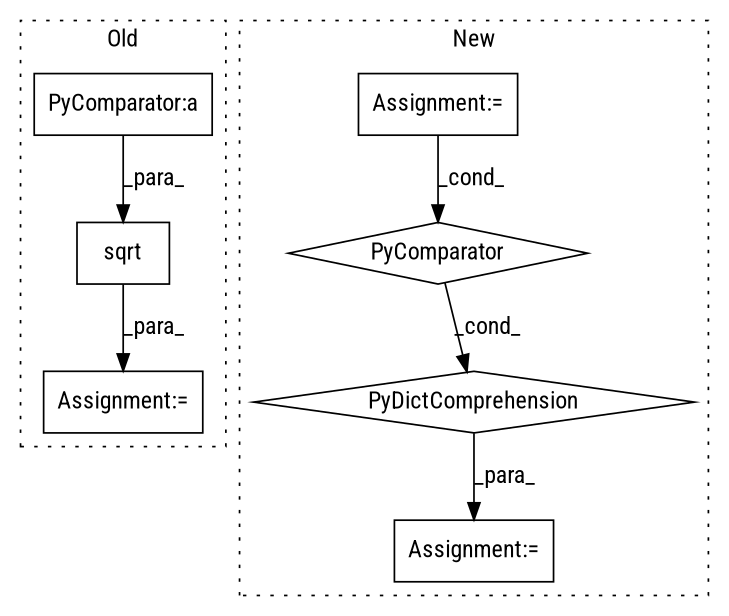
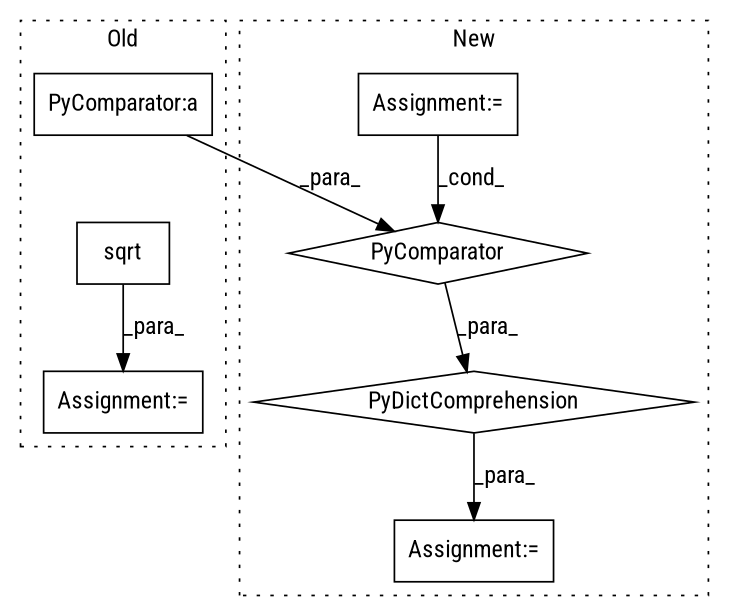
(123, 170) -> (282, 180)
(489, 328) -> (489, 328)
